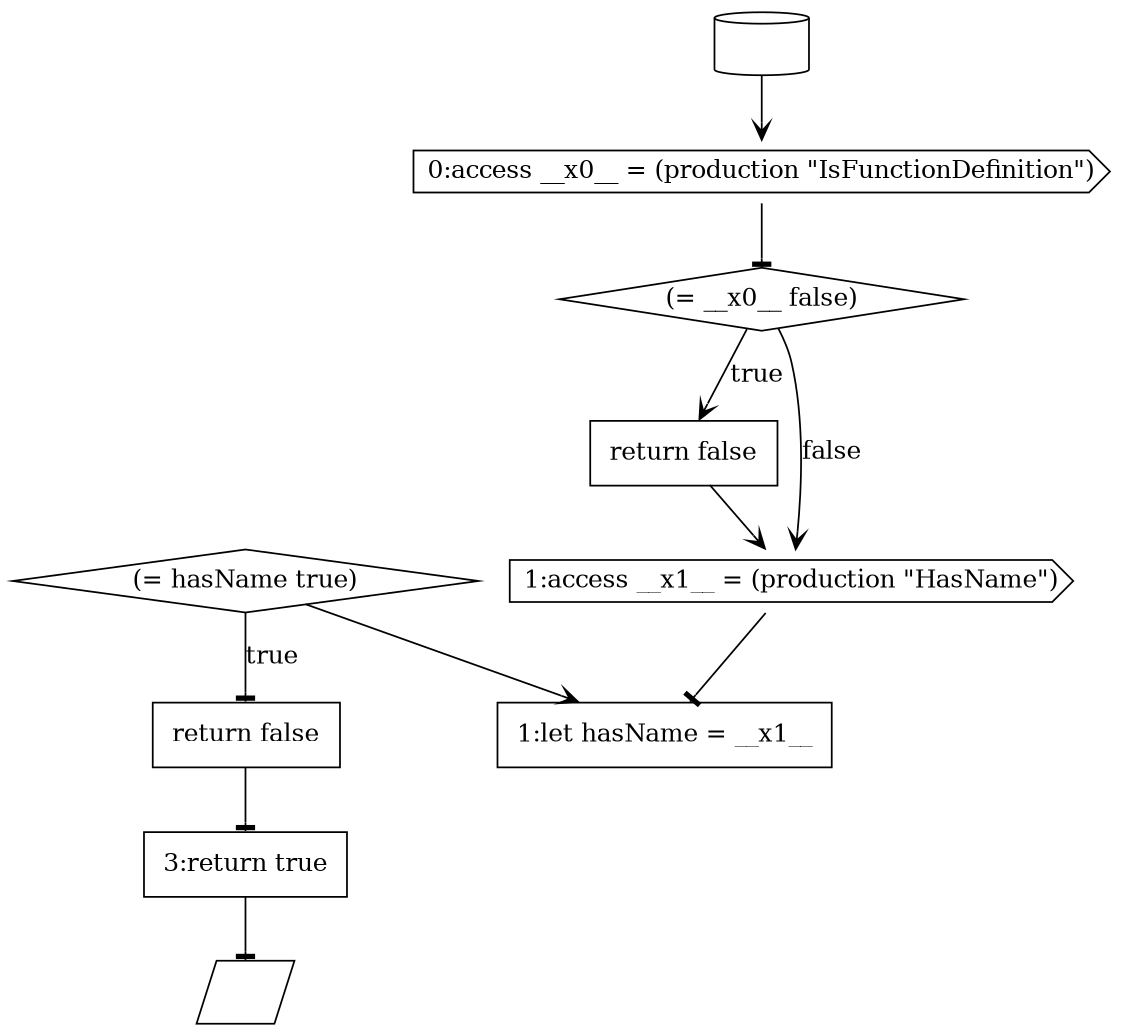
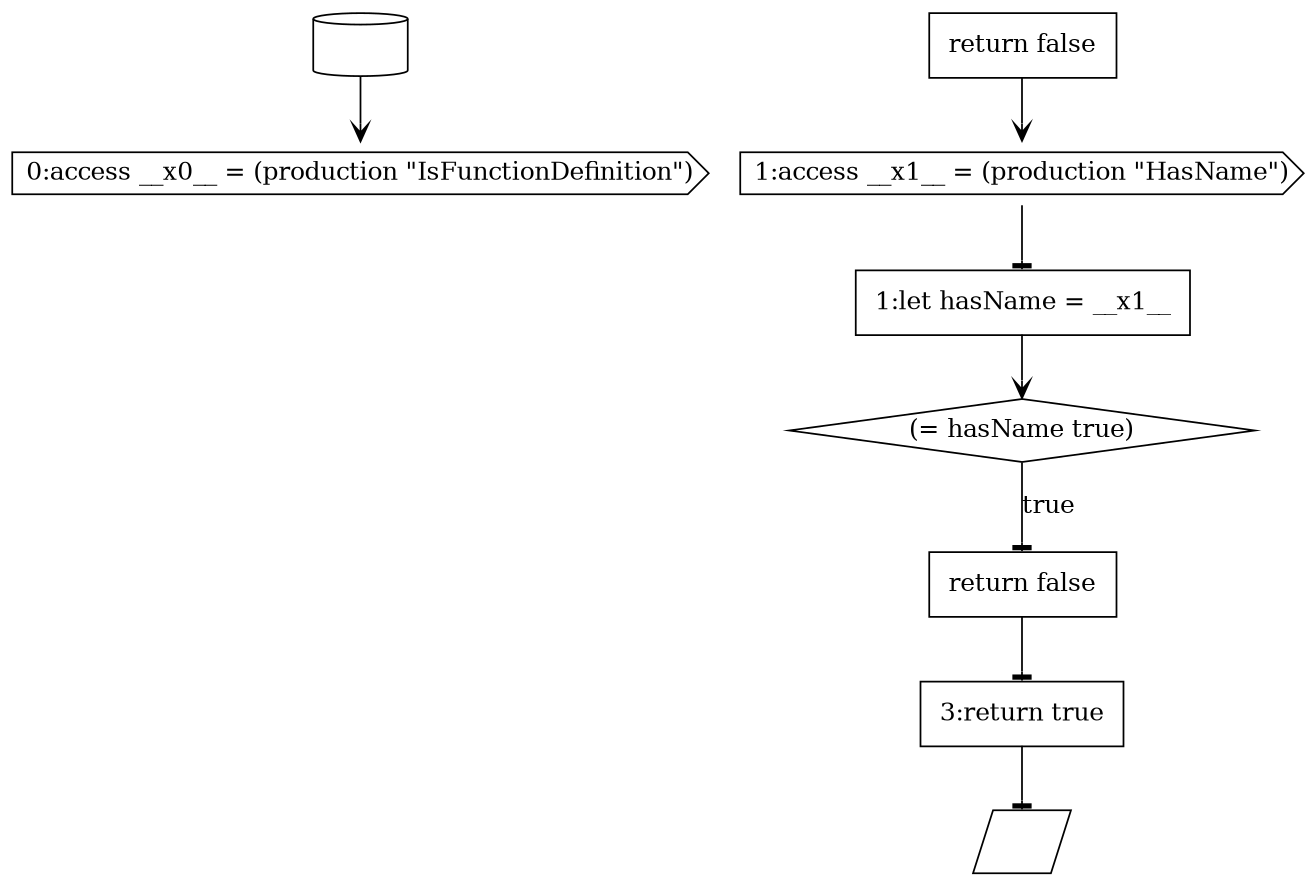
(762, 299) -> none
(434, 650) -> (1022, 357)
